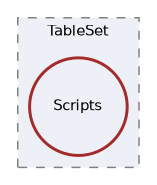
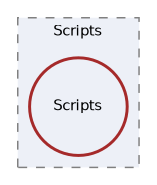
(78, 32) -> (78, 32)
